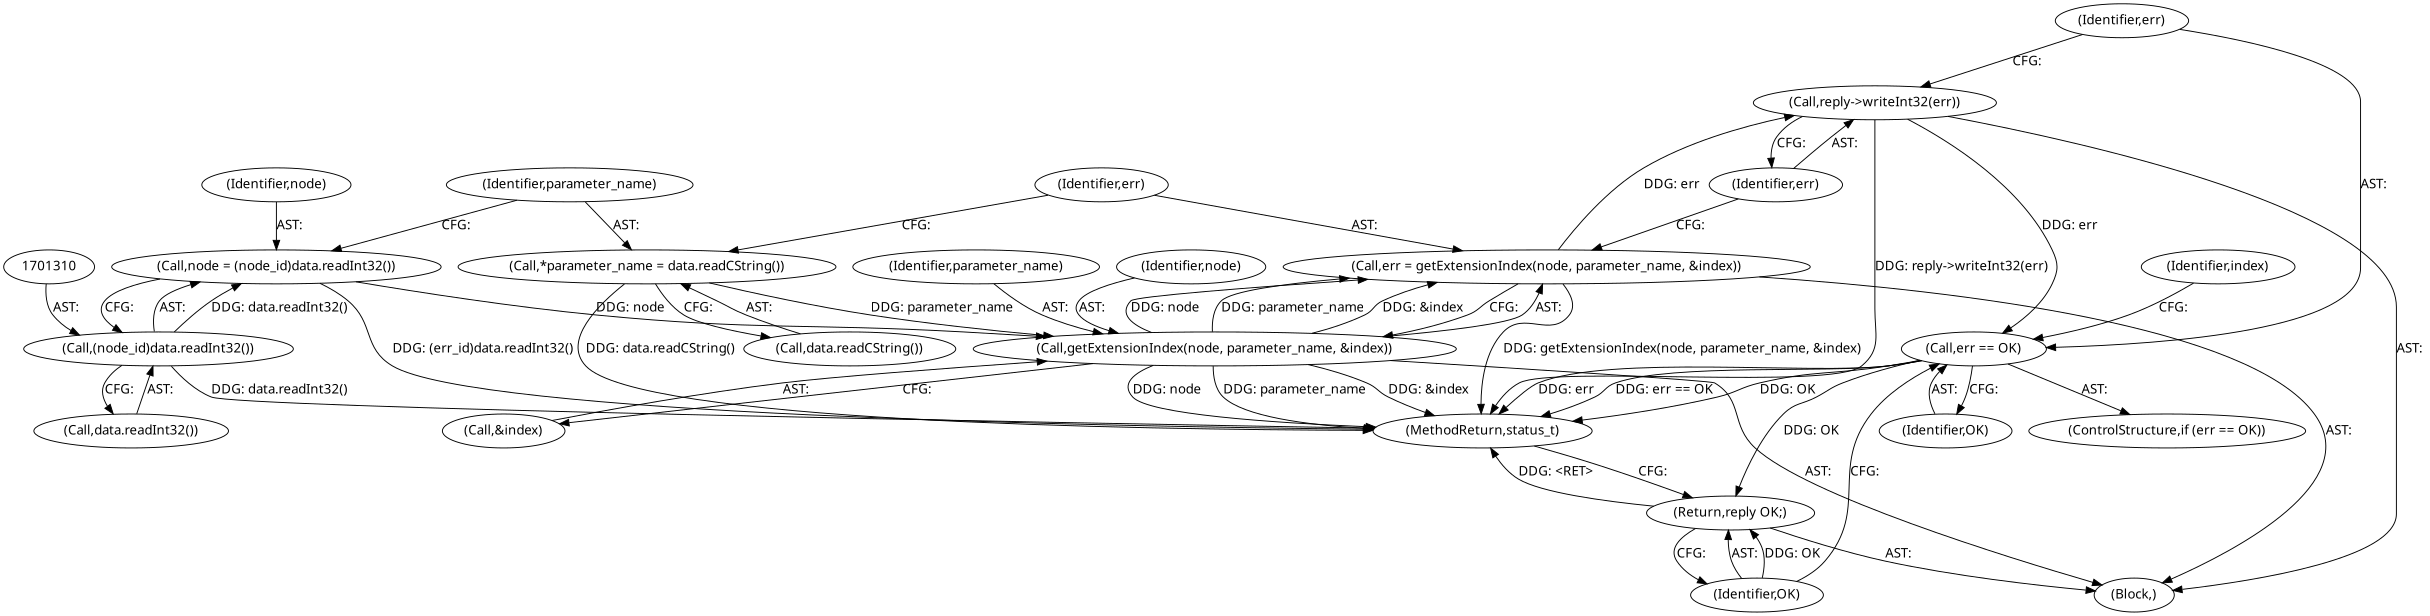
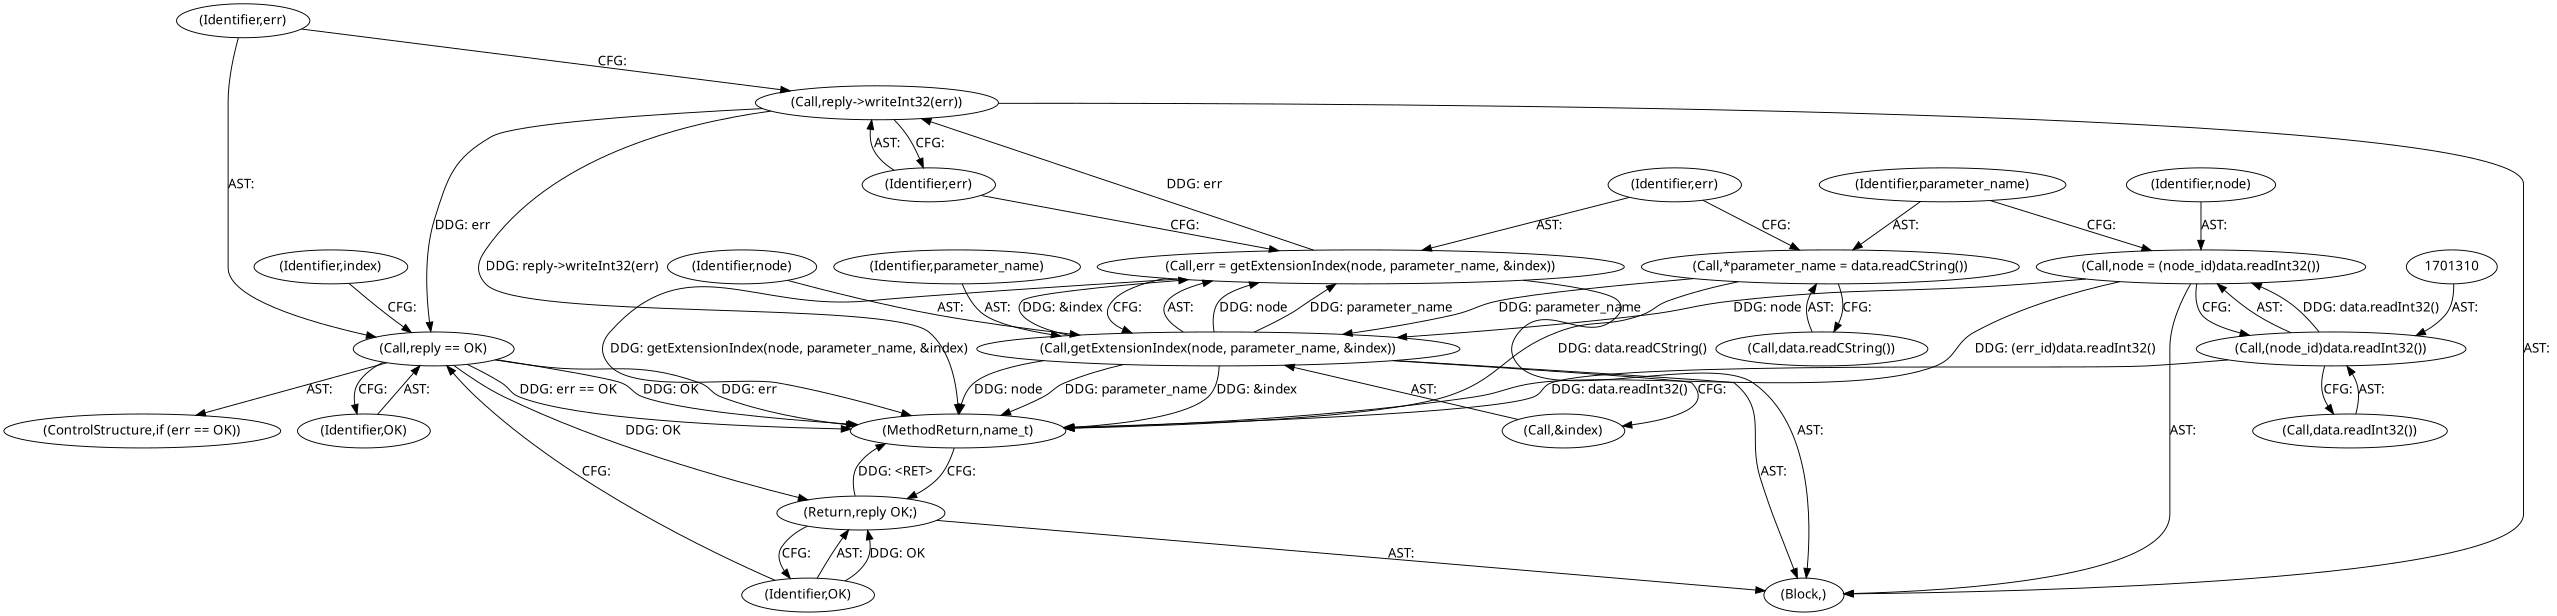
(1974, 349) -> (434, 349)
(1483, 431) -> (958, 431)
none -> (2136, 552)
